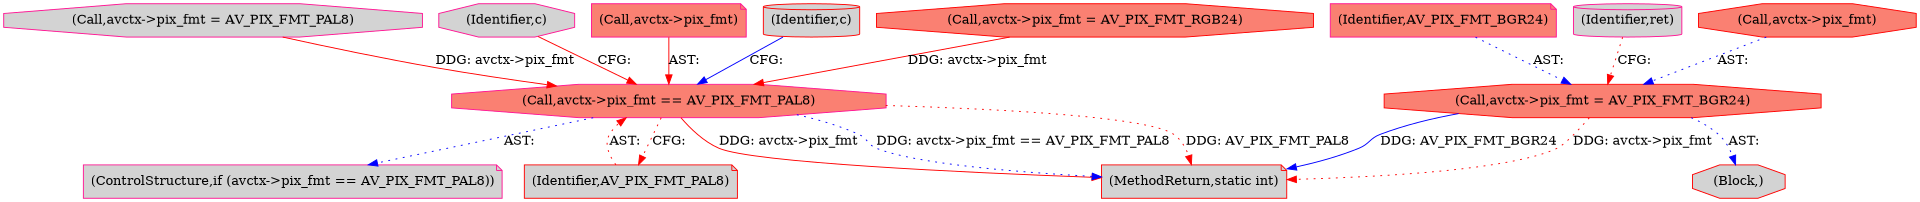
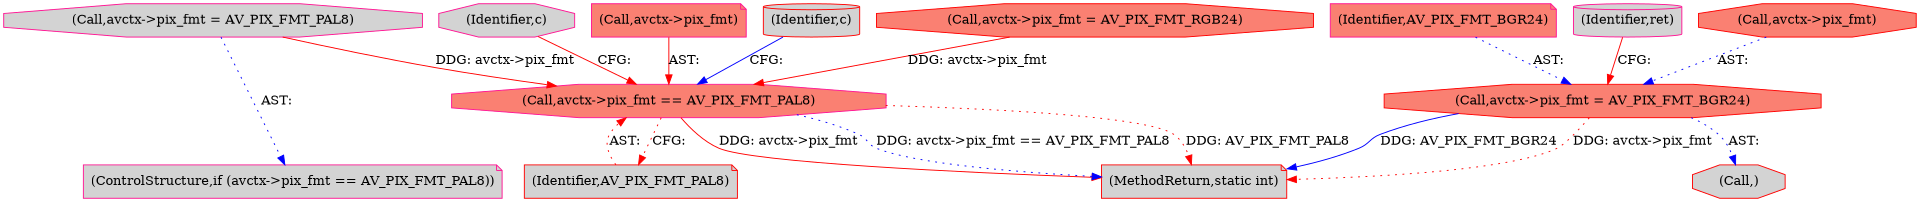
(1617, 56) -> (1617, 56)
(485, 140) -> (251, 97)
(1739, 182) -> (1739, 182)
